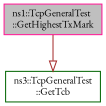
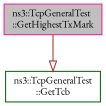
(53, 19) -> (53, 19)
